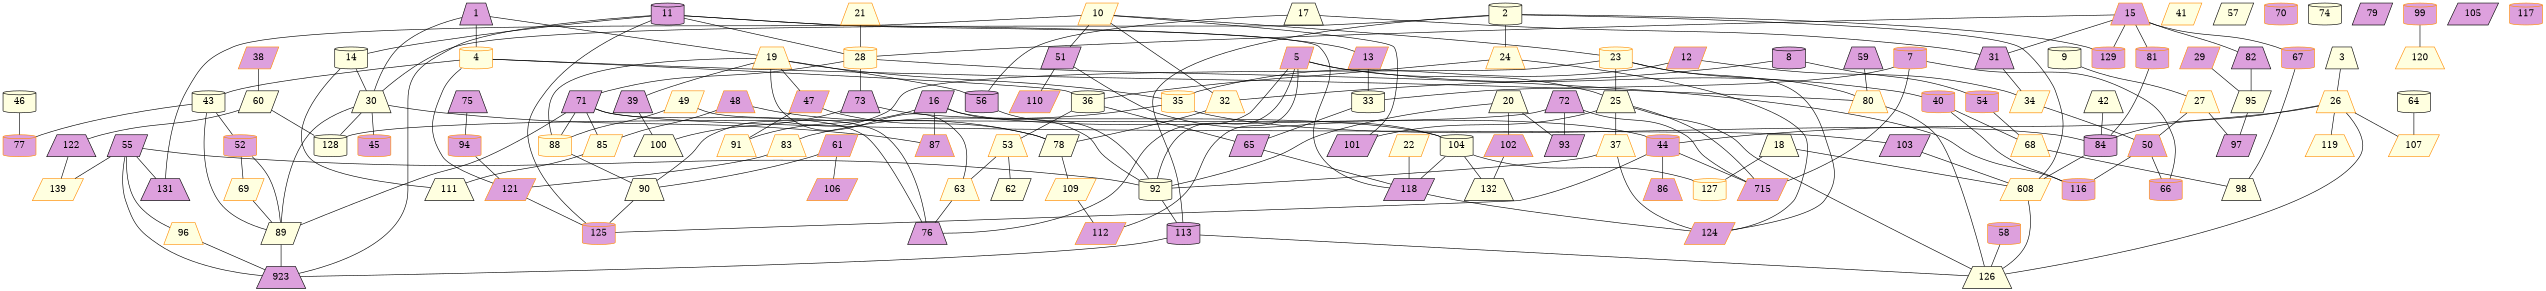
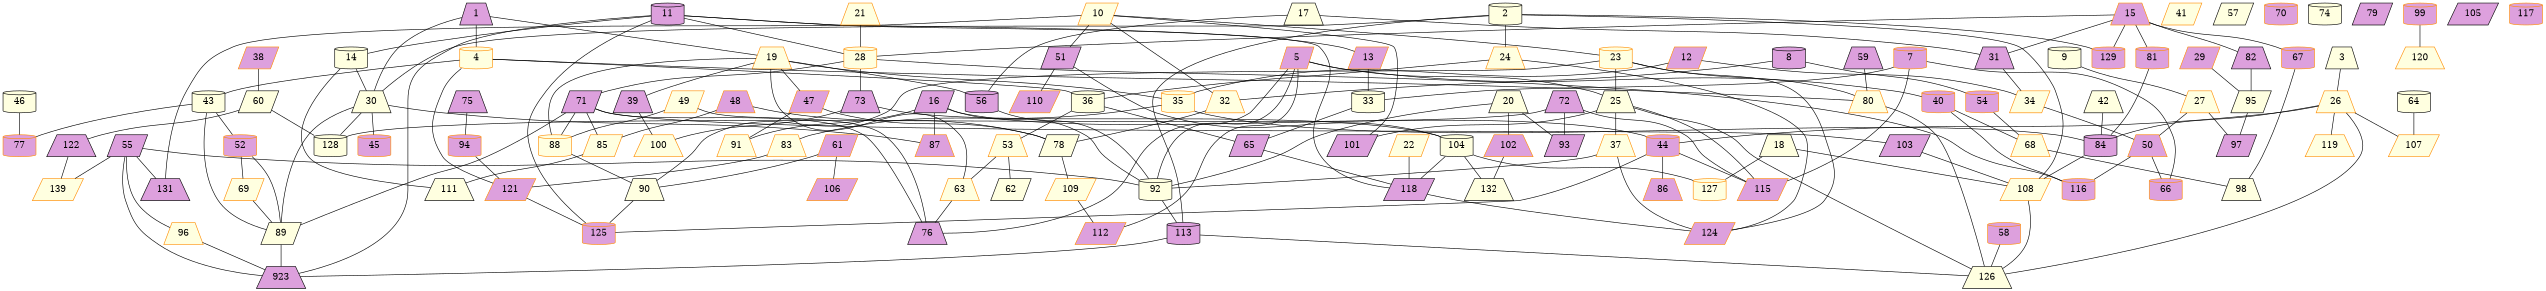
(658, 146) -> (658, 146)
(1763, 190) -> (1763, 190)
(2025, 190) -> (2025, 190)
